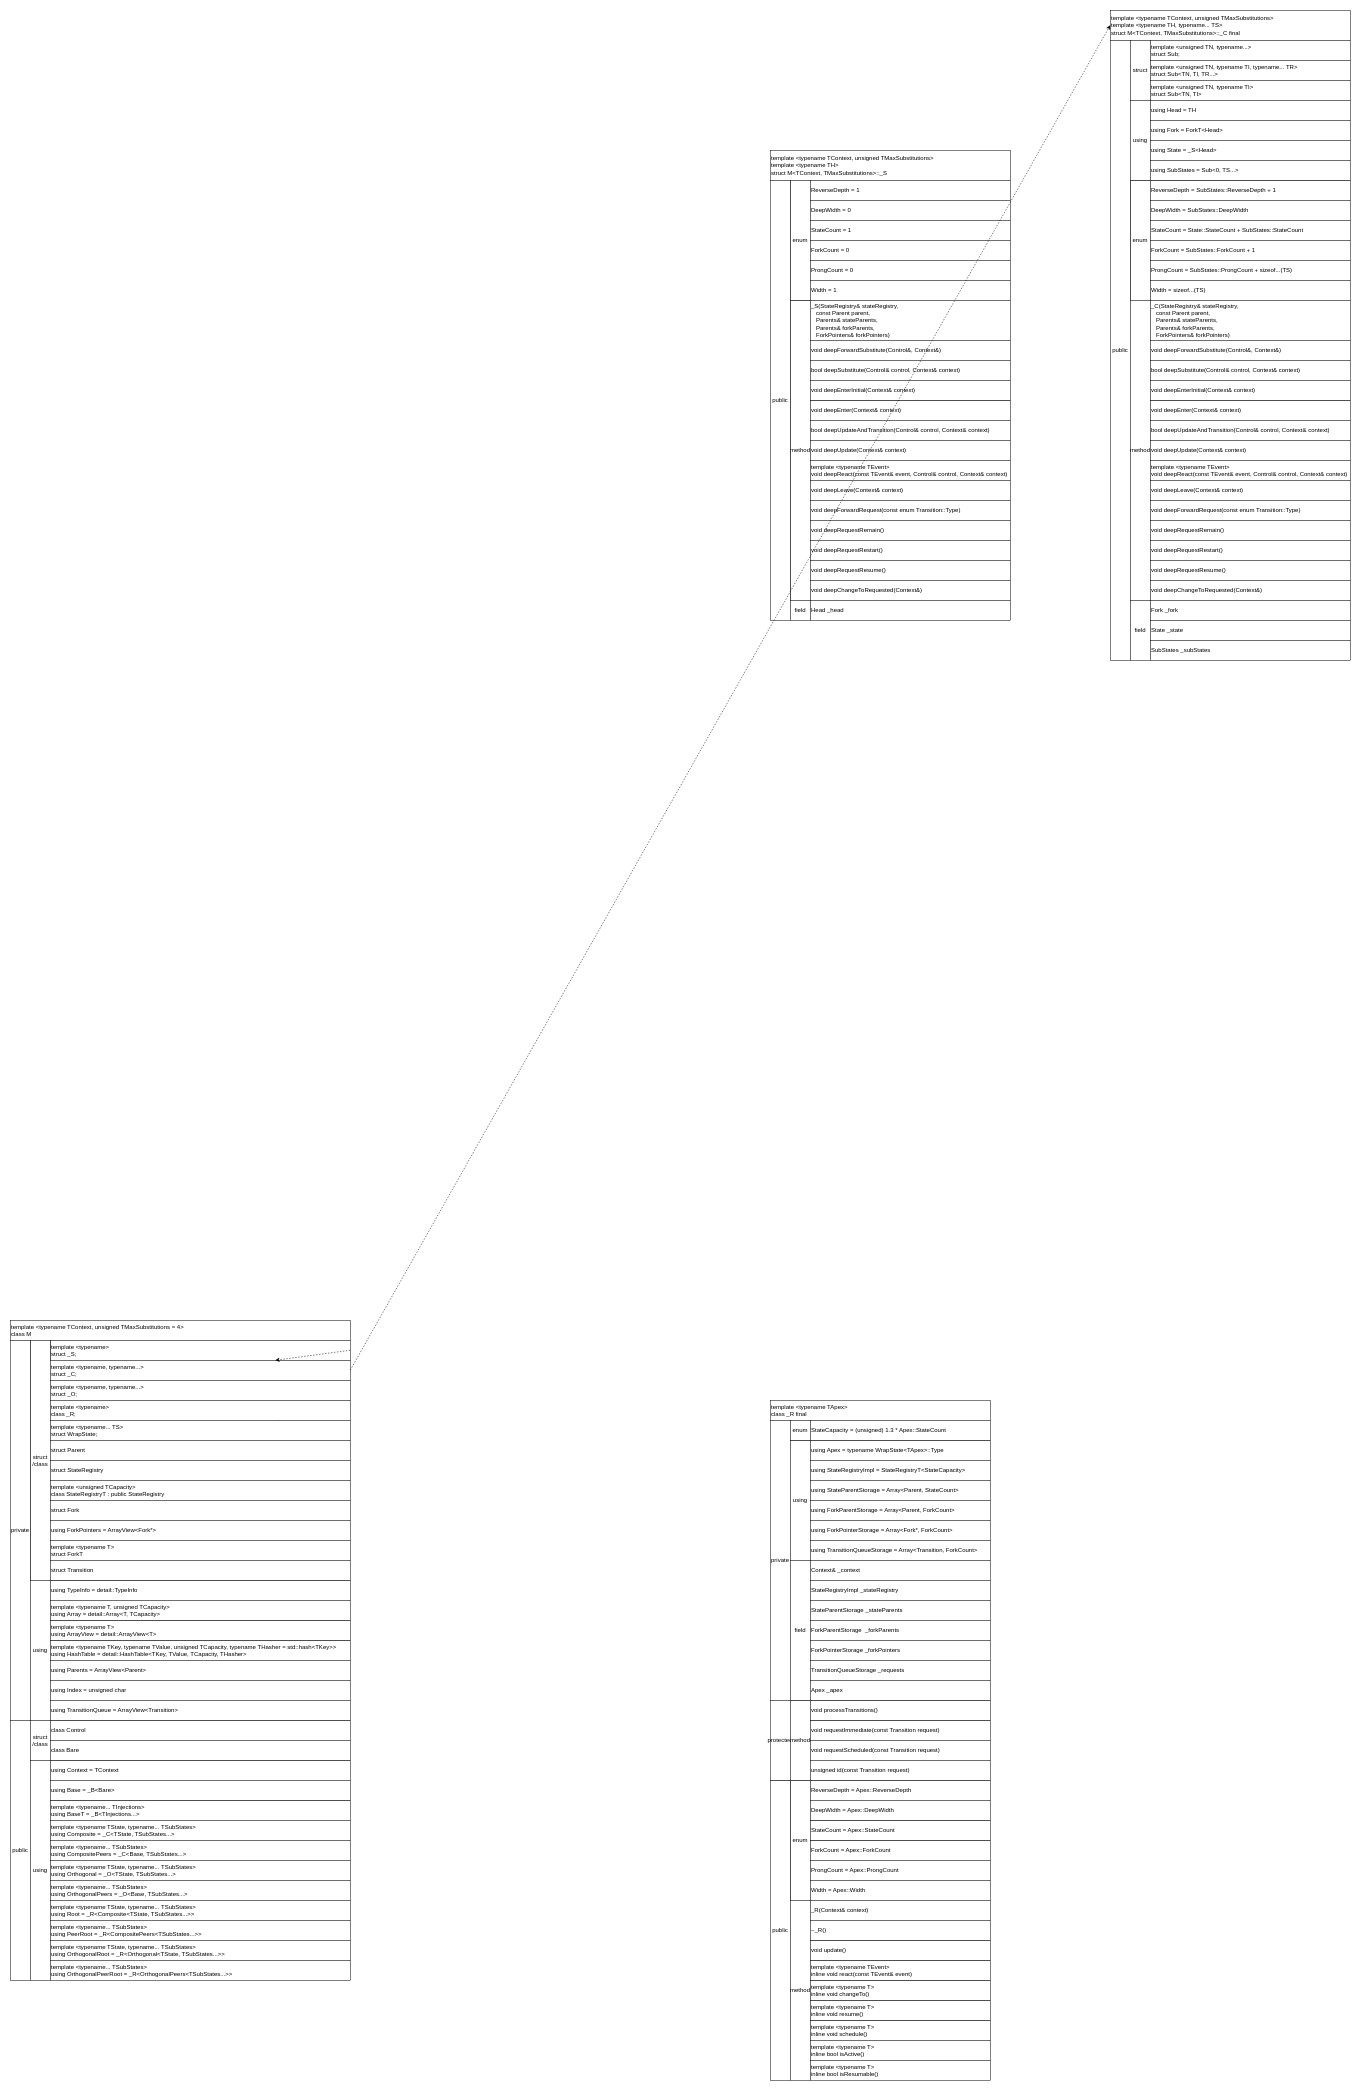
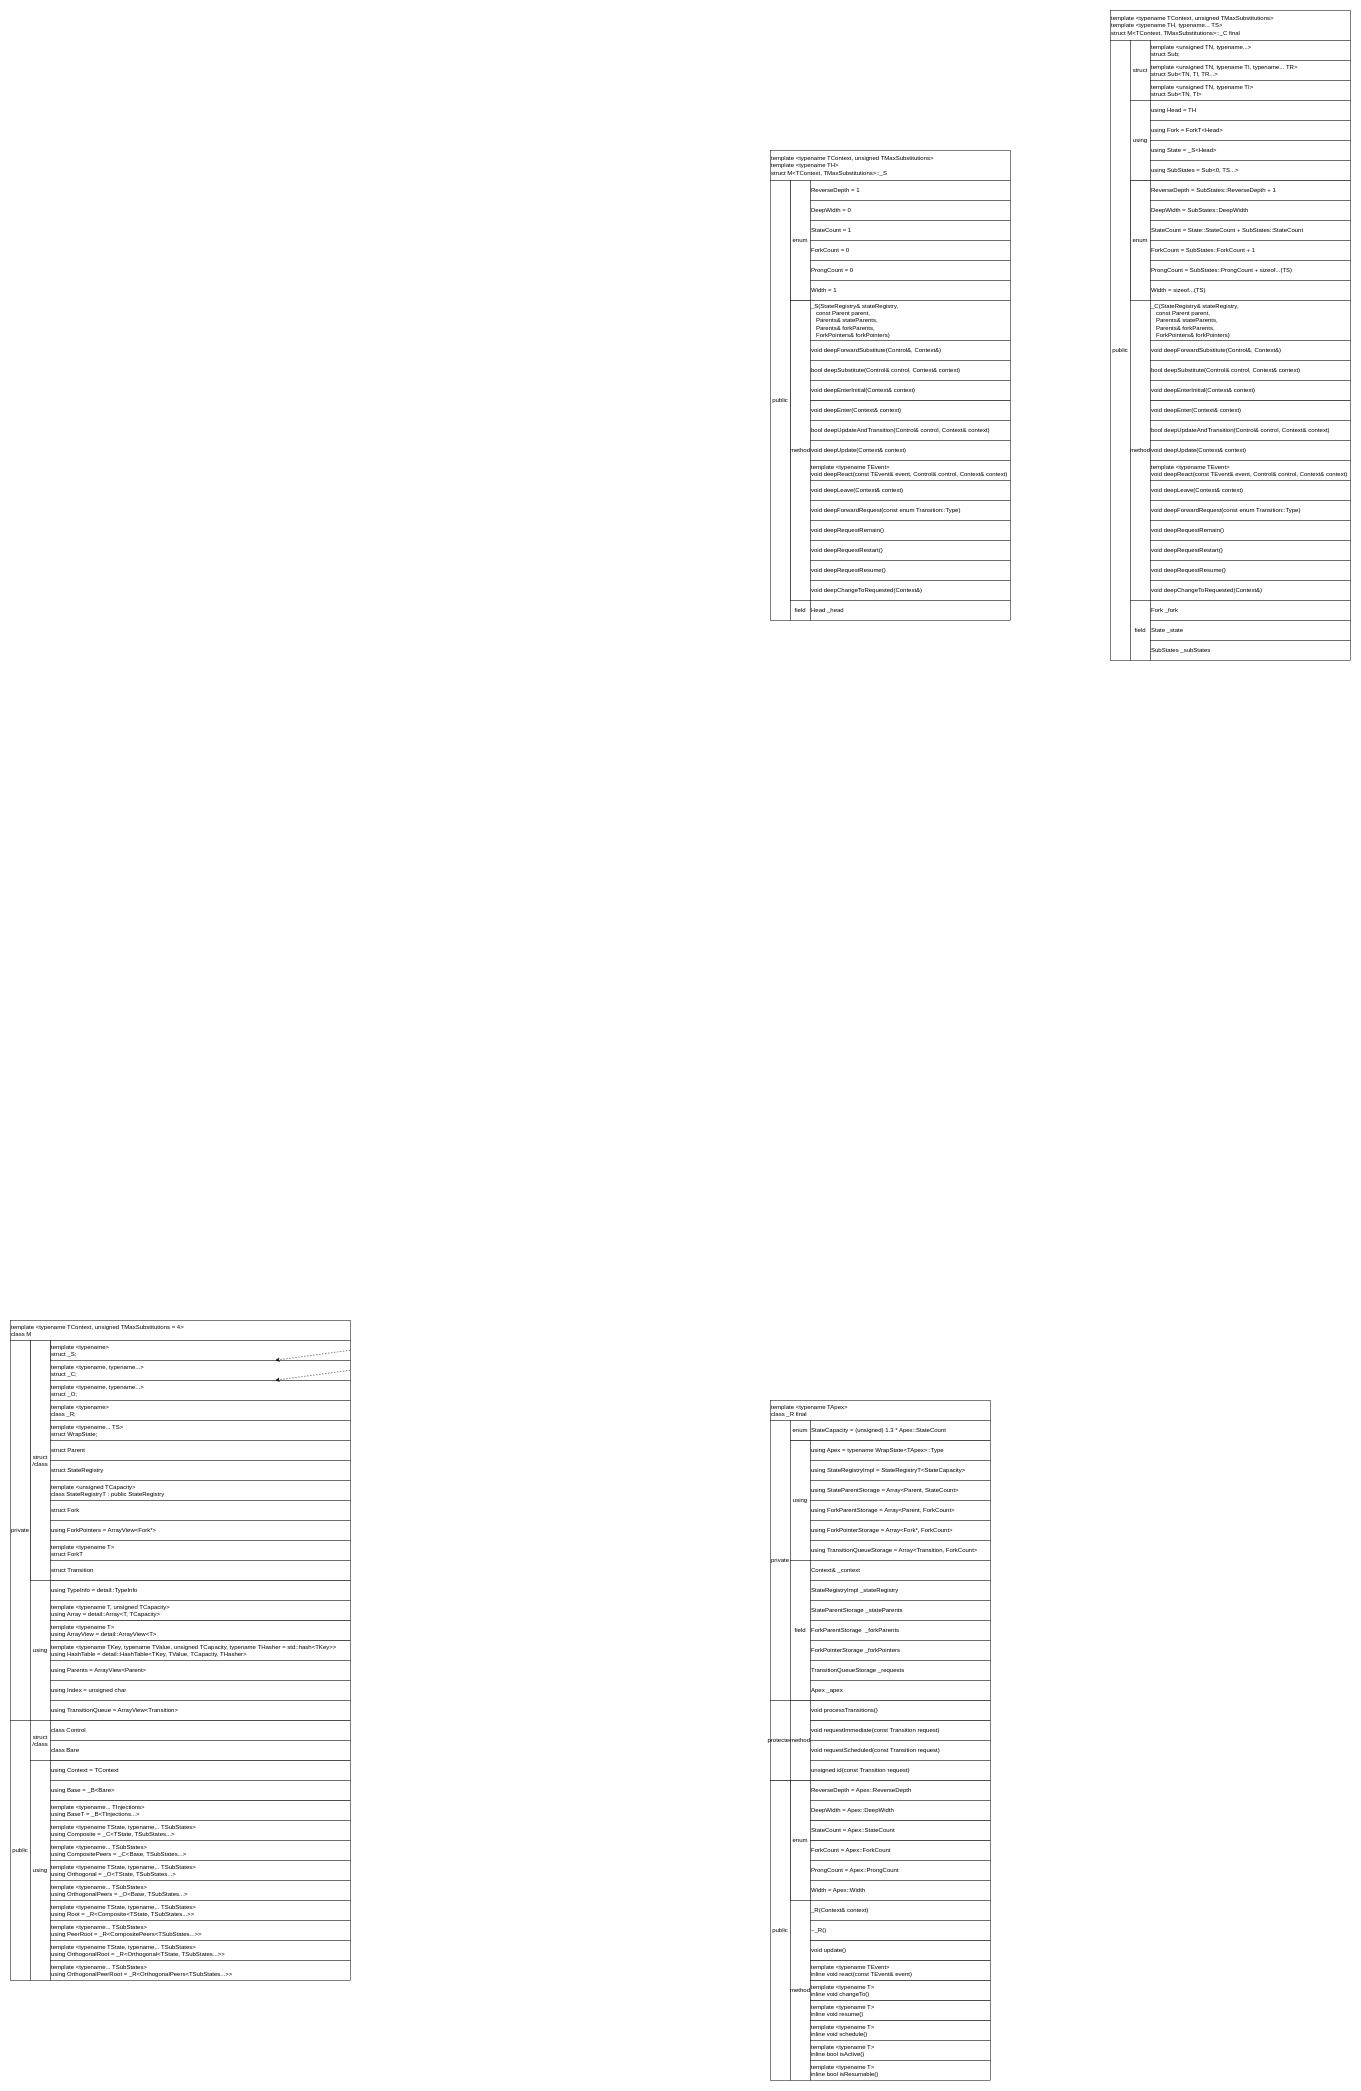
(1108, 30) -> (340, 1372)
